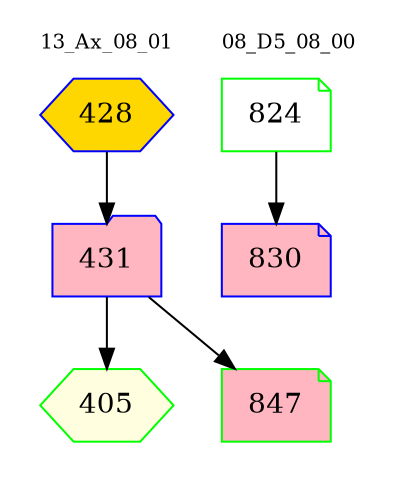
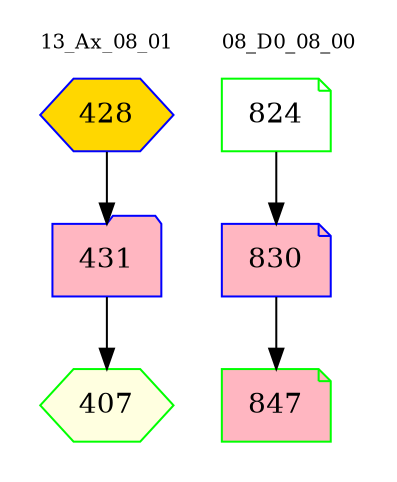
(289, 43) -> (289, 43)
(177, 320) -> (276, 323)
(107, 405) -> (107, 405)
